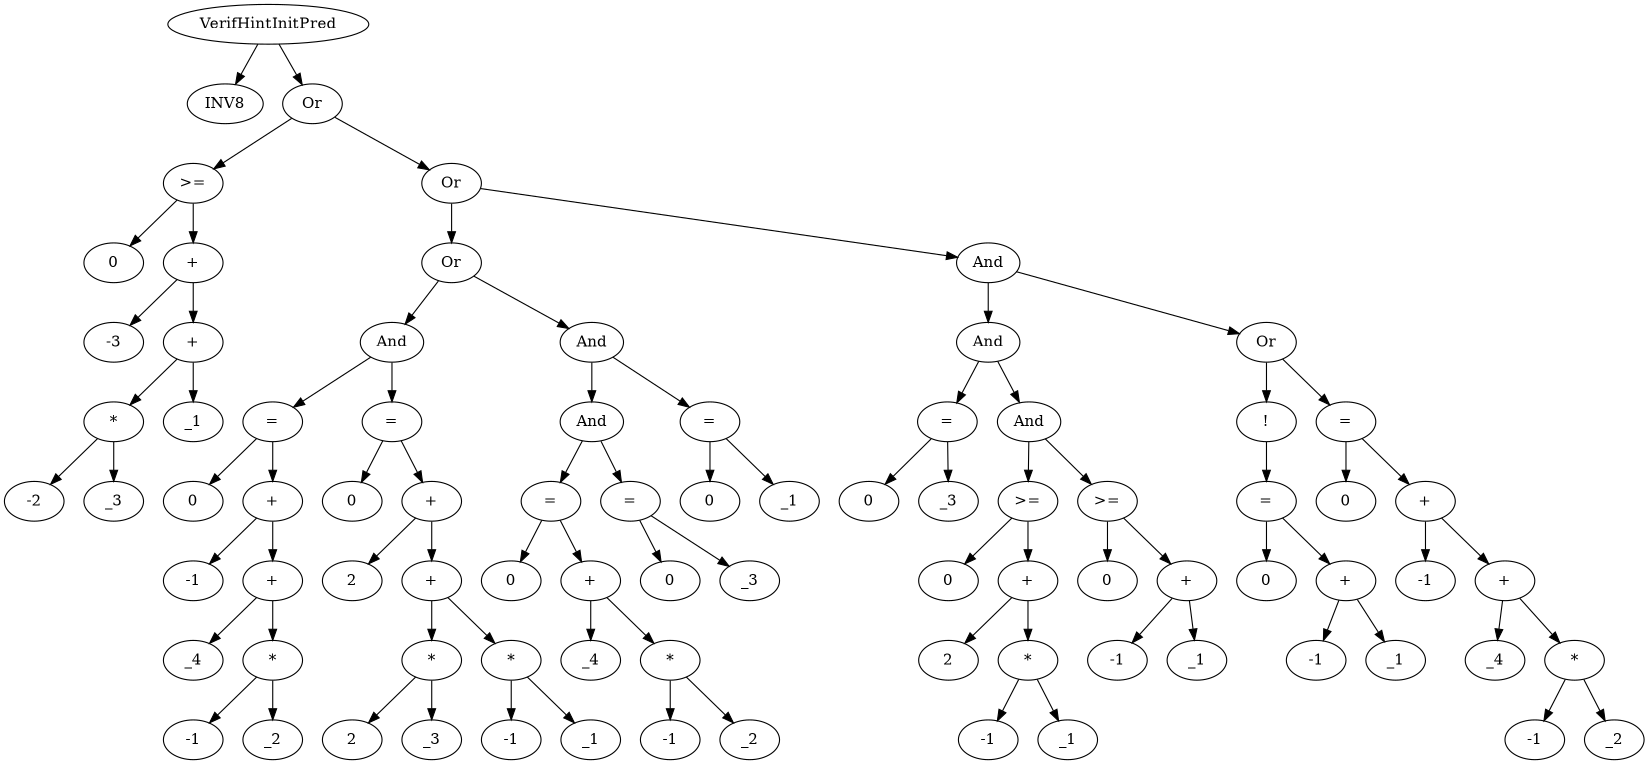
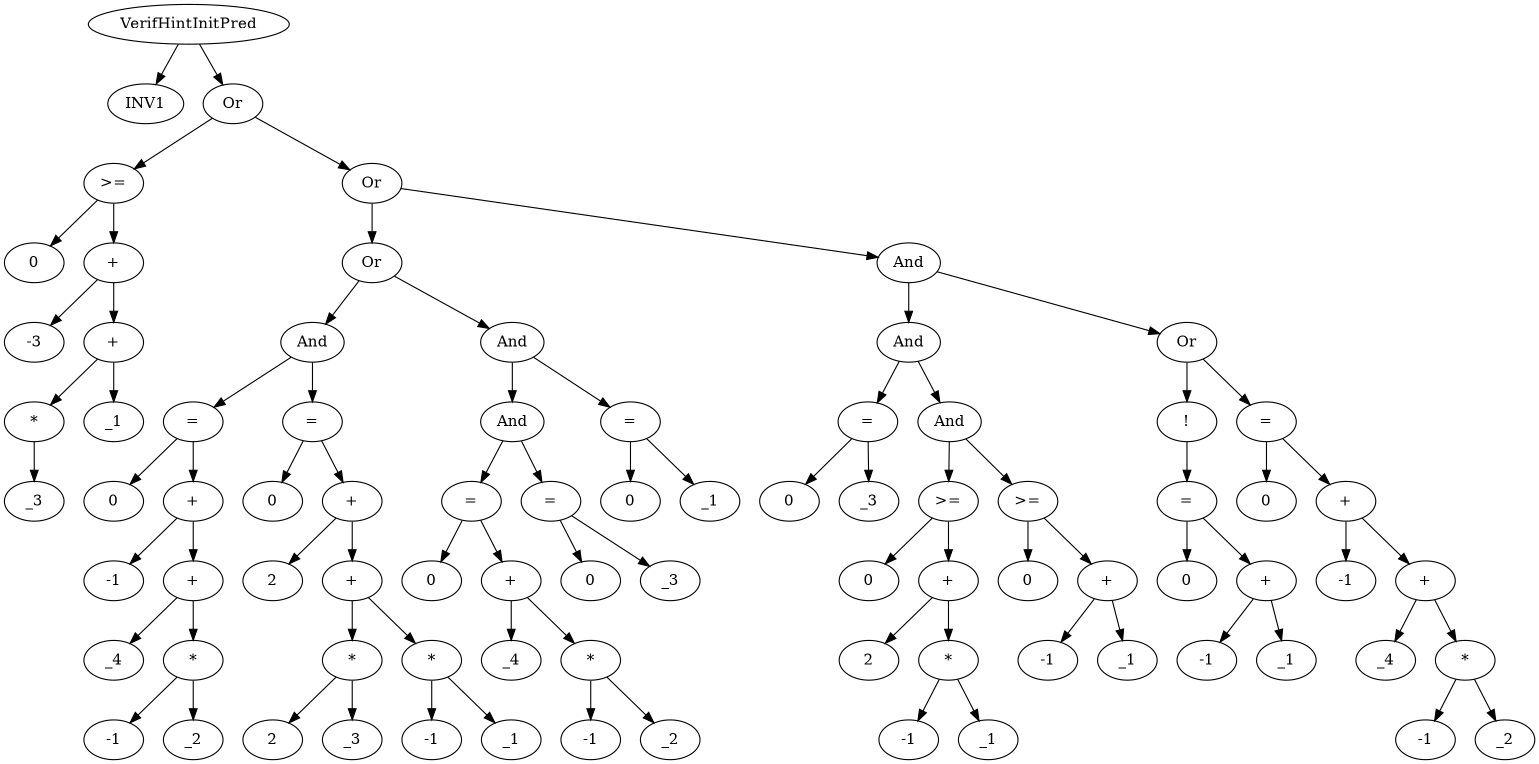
(225, 104) -> (146, 104)
(34, 501) -> none
